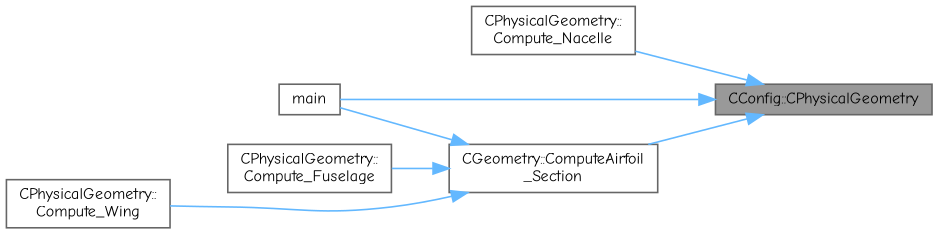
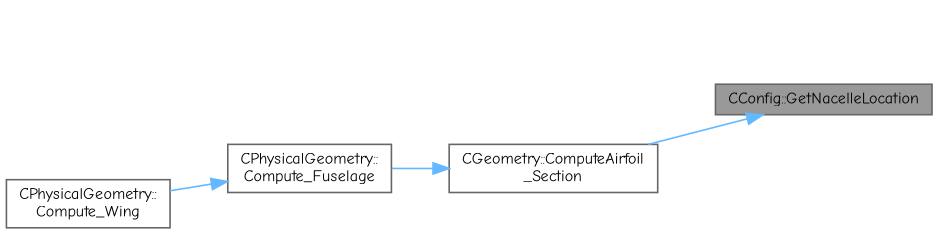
(553, 30) -> none
(310, 99) -> none
(824, 99) -> (824, 99)
(312, 211) -> (191, 187)
